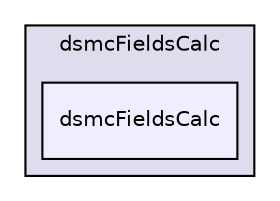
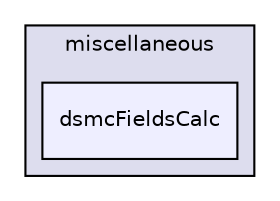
(140, 46) -> (140, 46)
